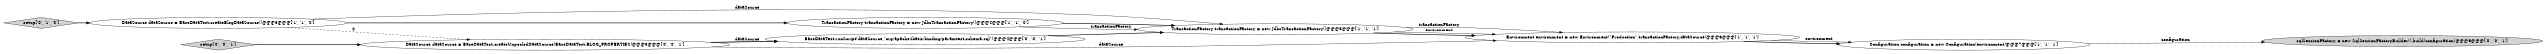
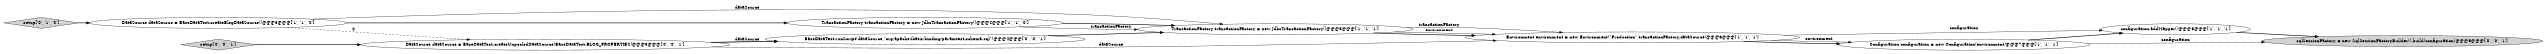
none -> (2176, 29)
